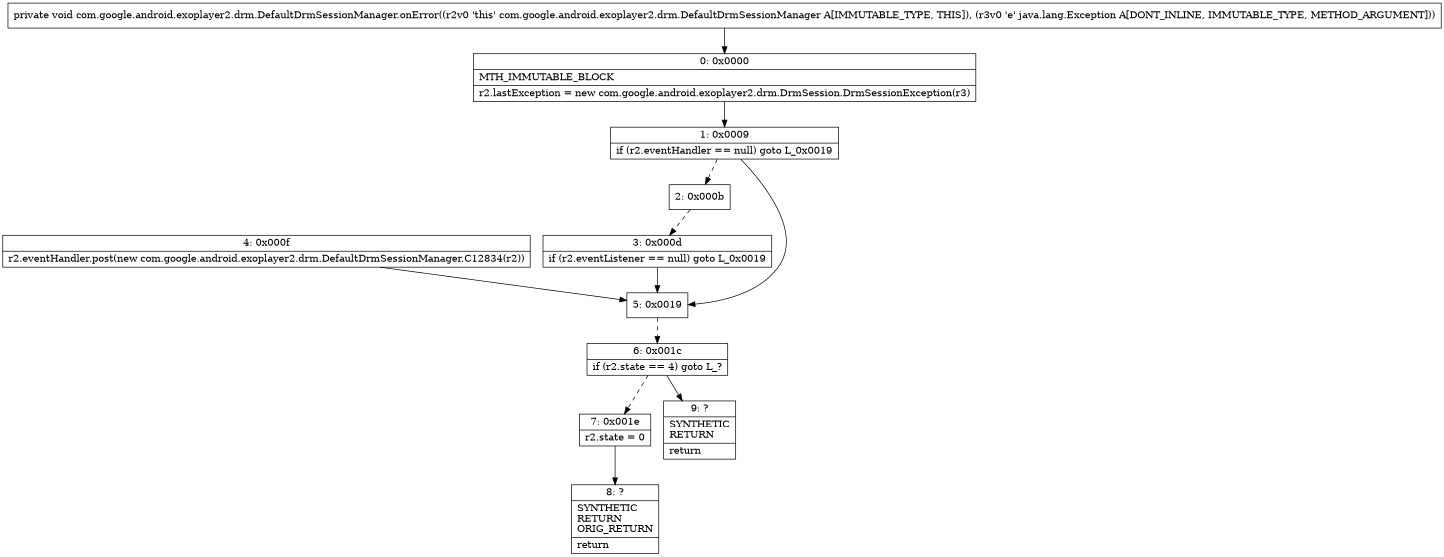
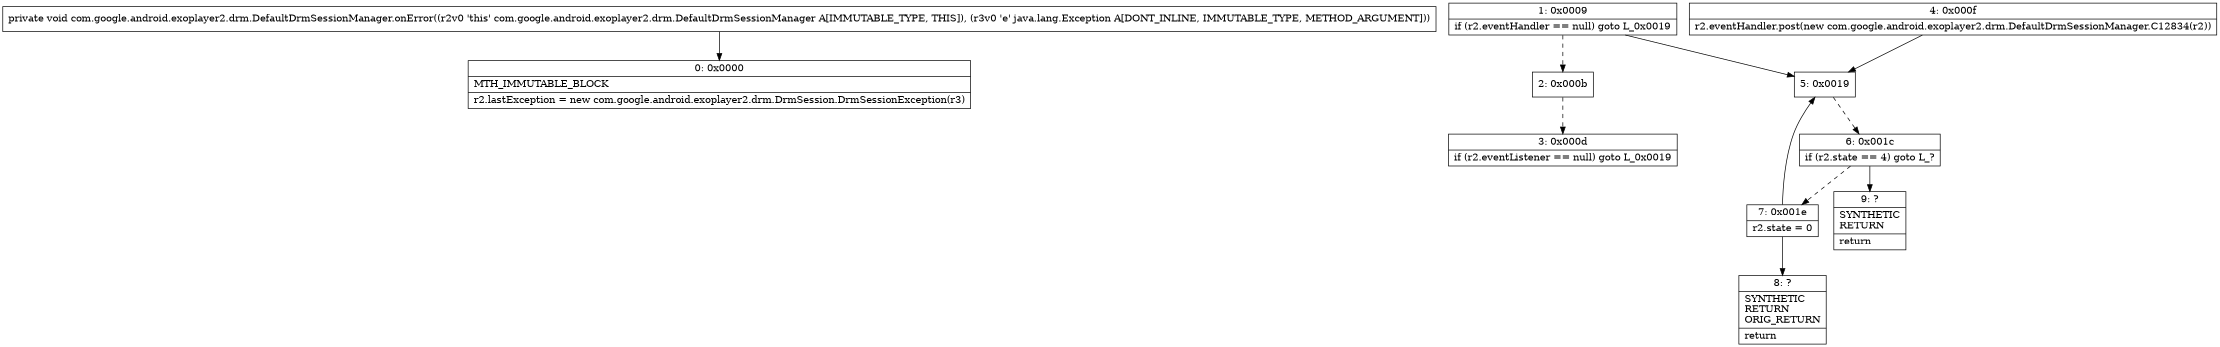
(725, 111) -> none
(657, 276) -> (1789, 151)
